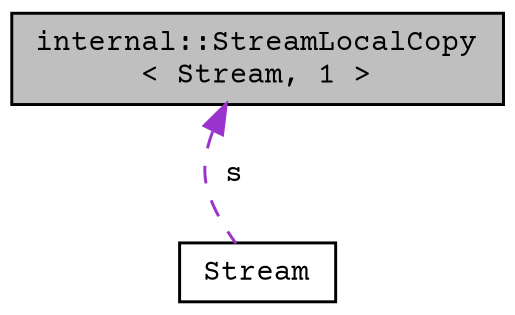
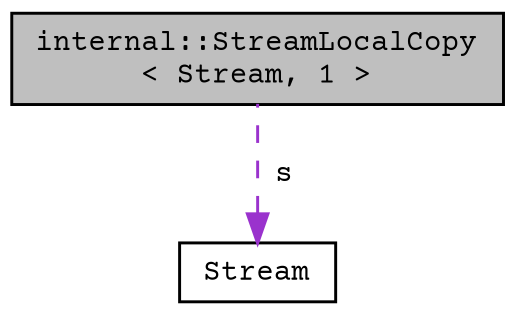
(208, 190) -> (258, 159)
